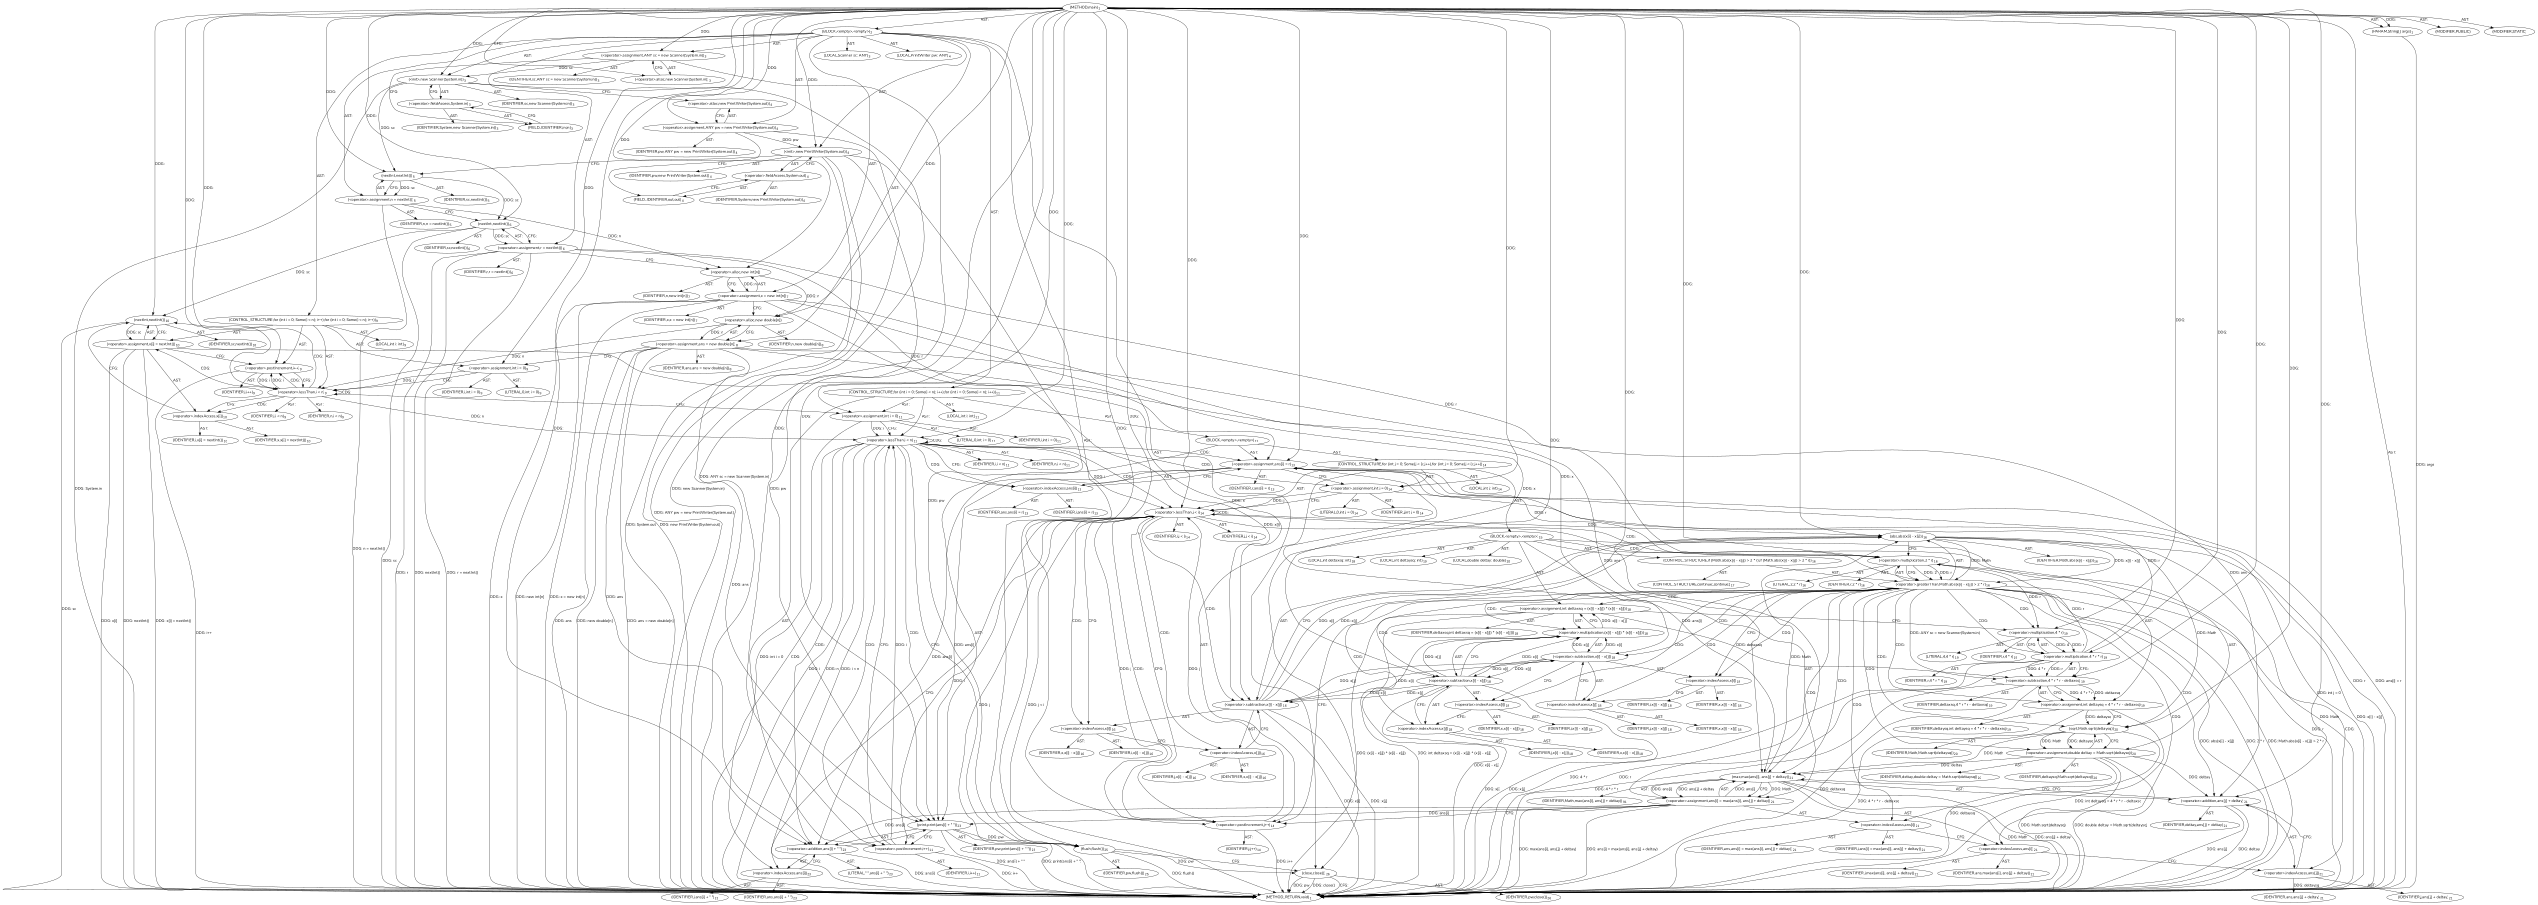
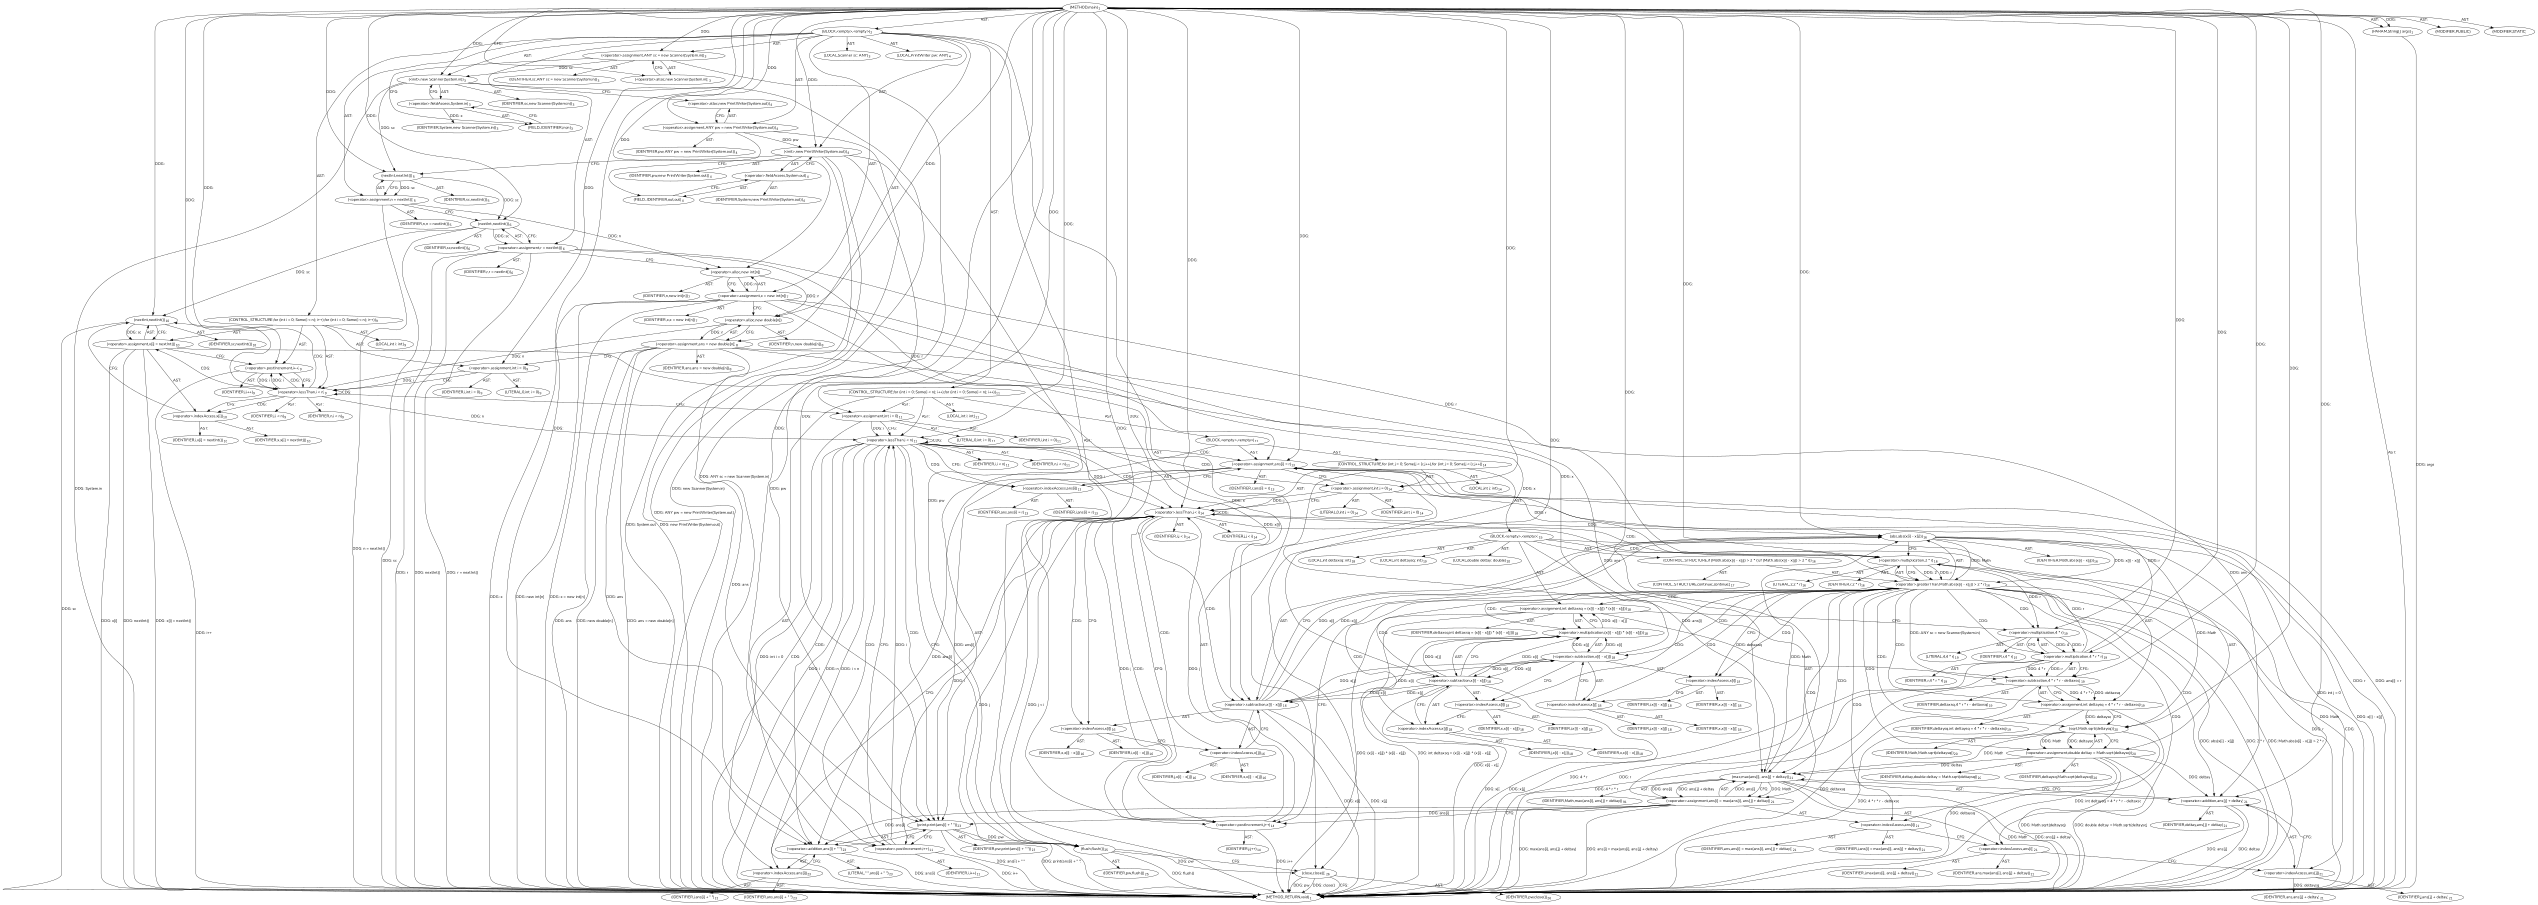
(455, 116) -> (456, 116)
